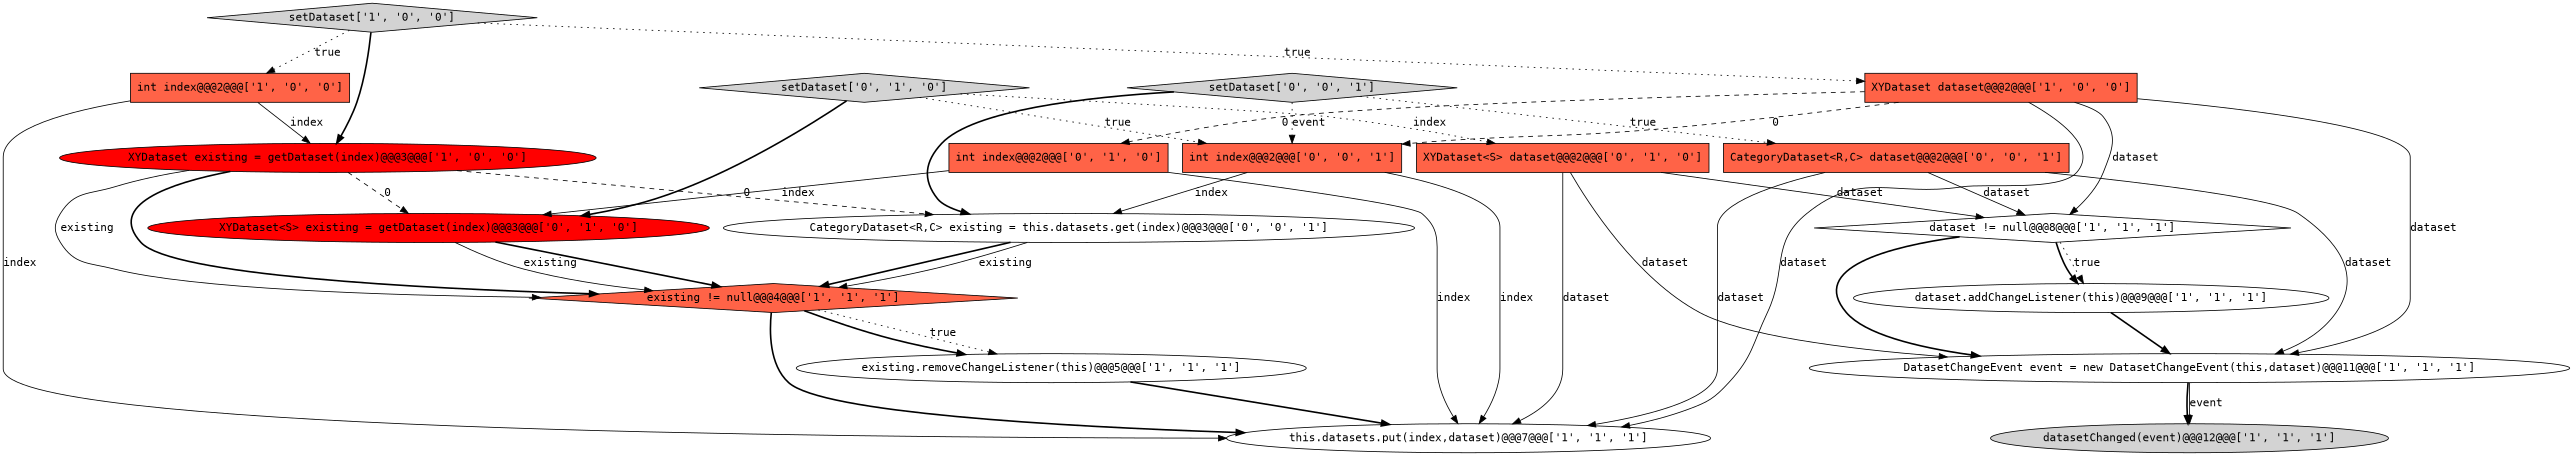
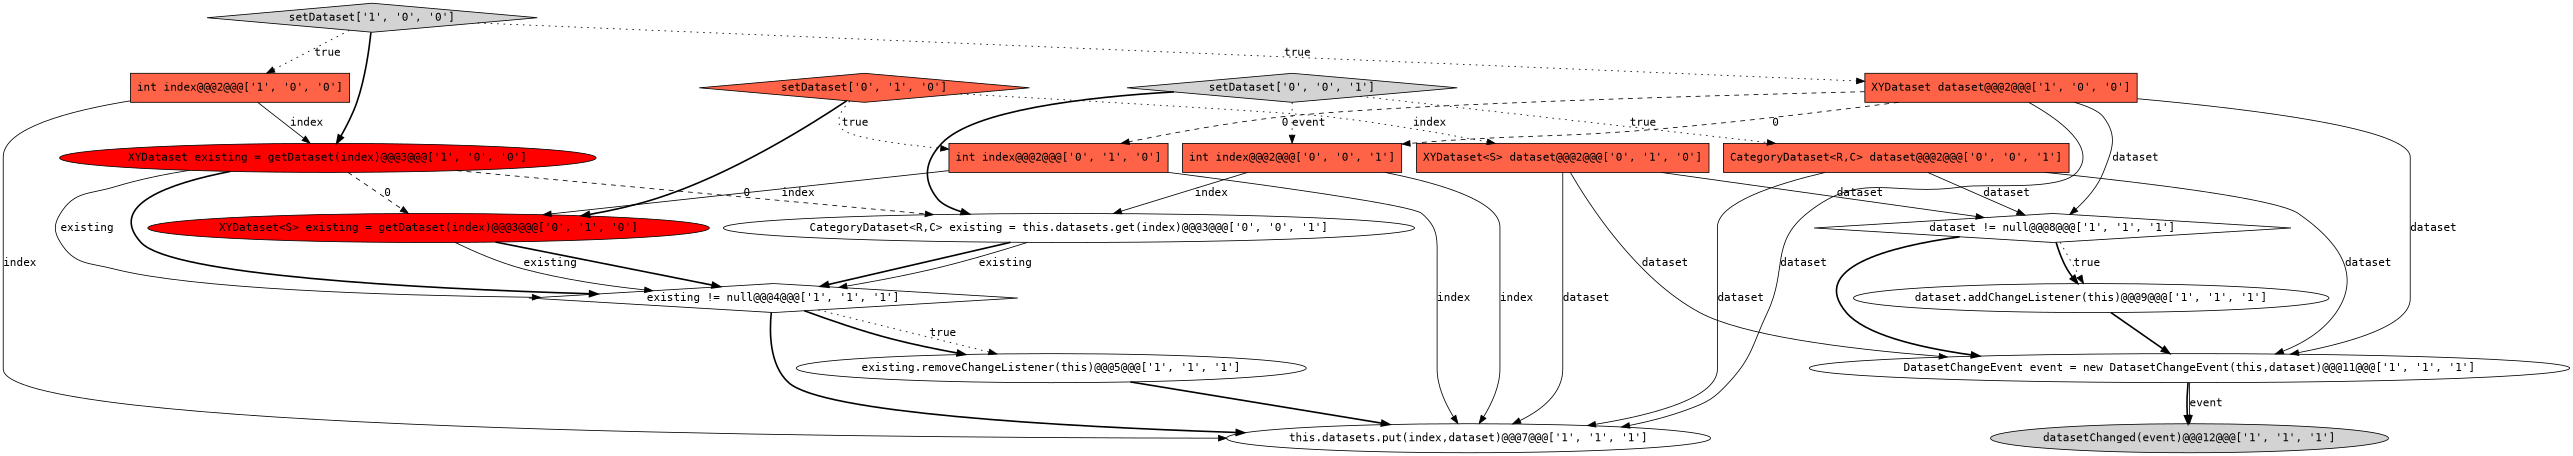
(864, 88) -> (864, 88)
(1059, 120) -> (875, 140)
(773, 298) -> (773, 298)
